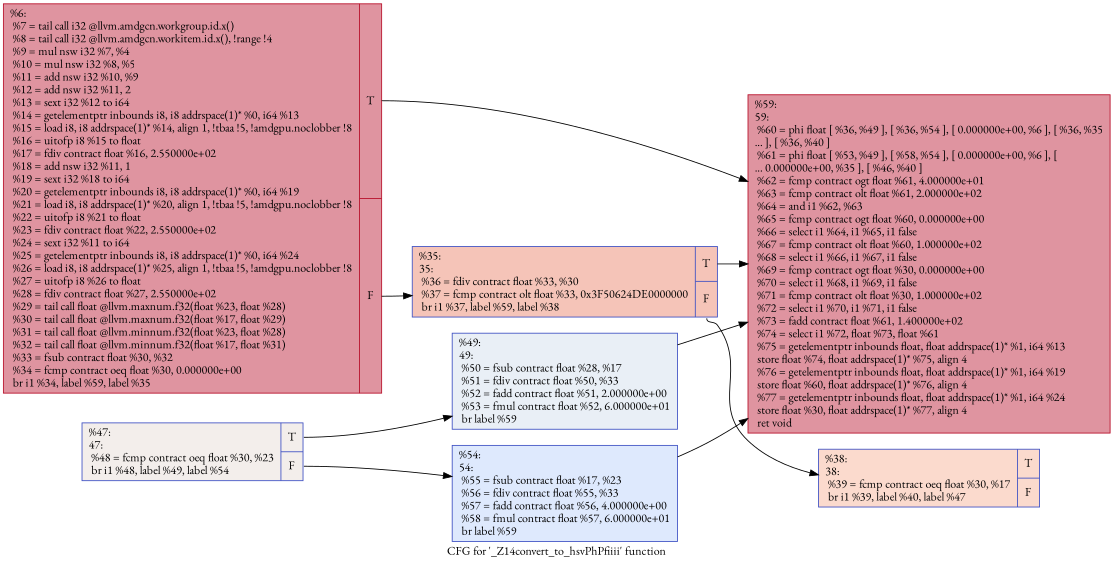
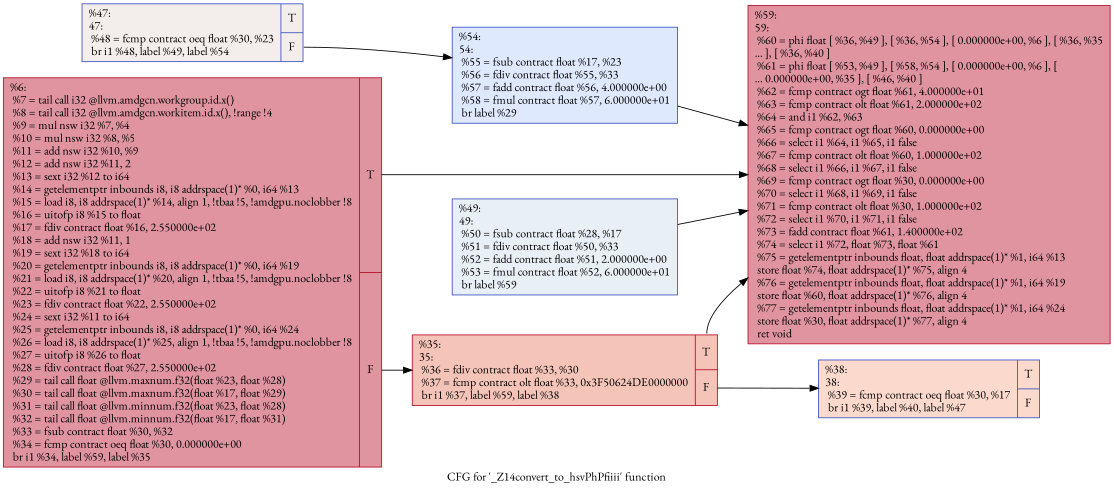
(565, 282) -> (565, 370)
(374, 432) -> none
(488, 531) -> (488, 113)
